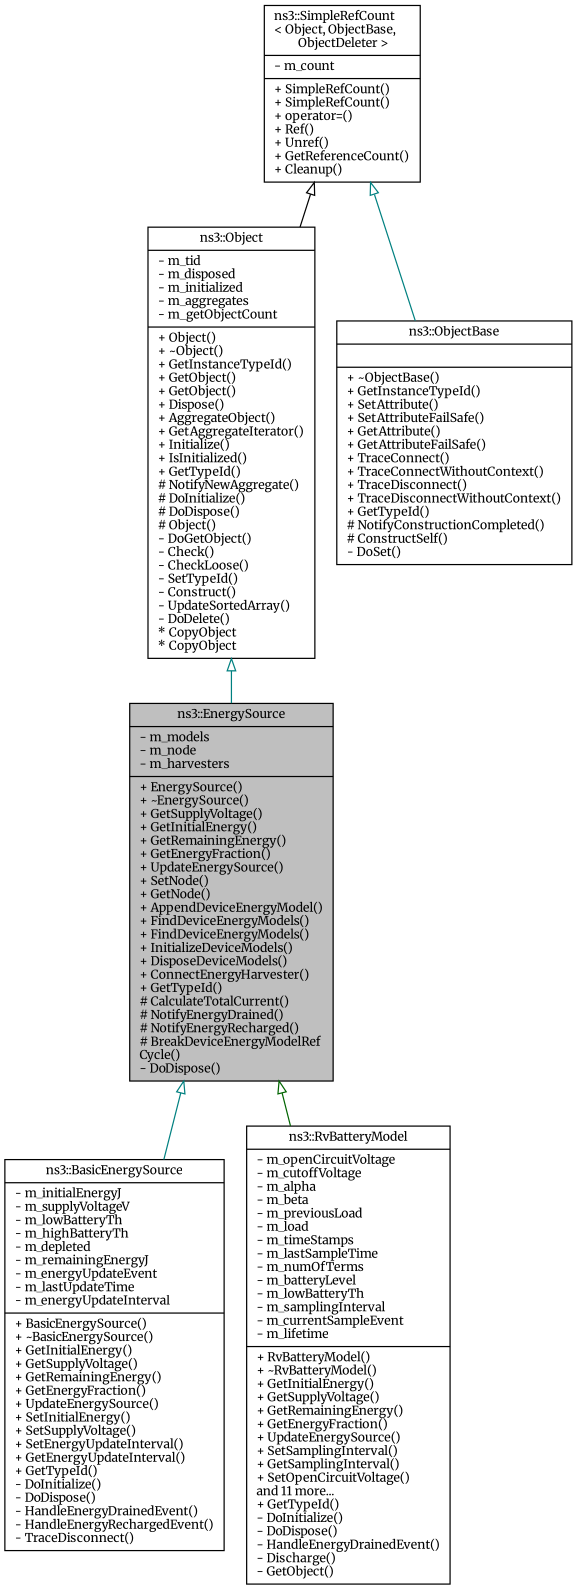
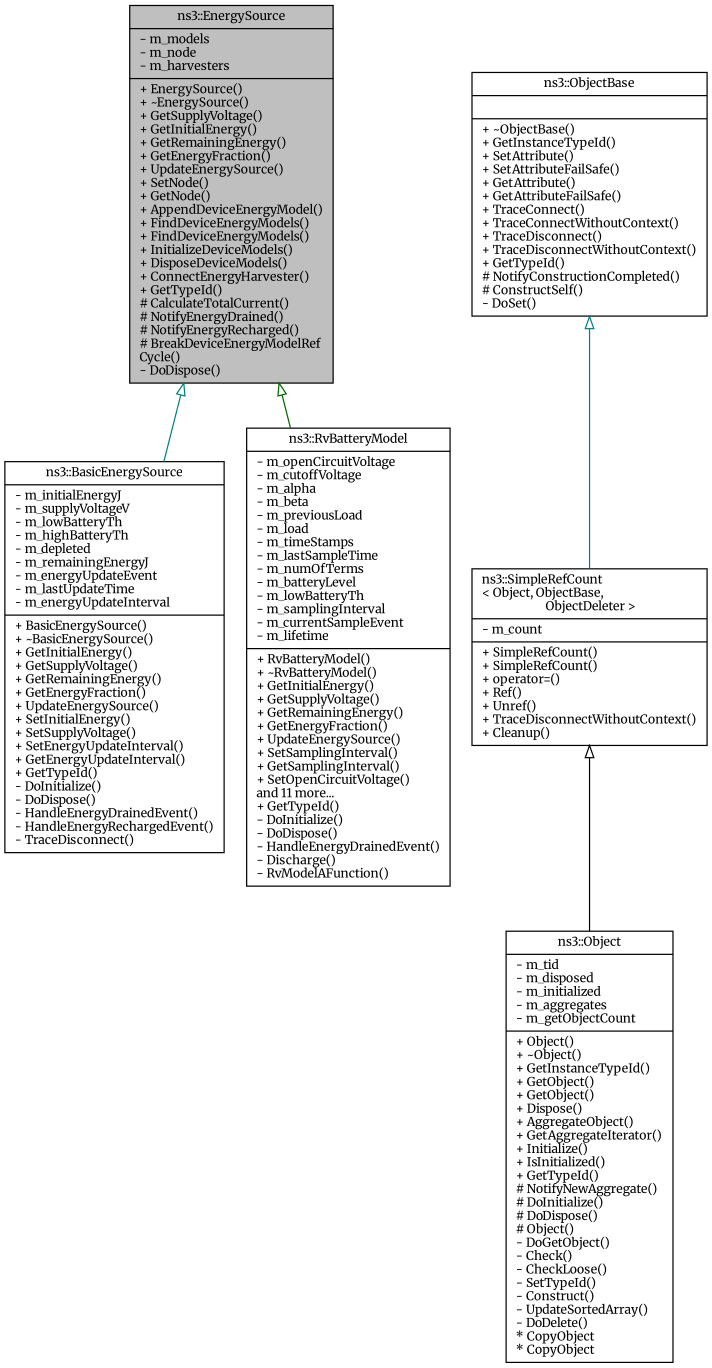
(342, 157) -> (590, 720)
(395, 258) -> (590, 449)
(231, 687) -> none
(295, 1572) -> (323, 874)
